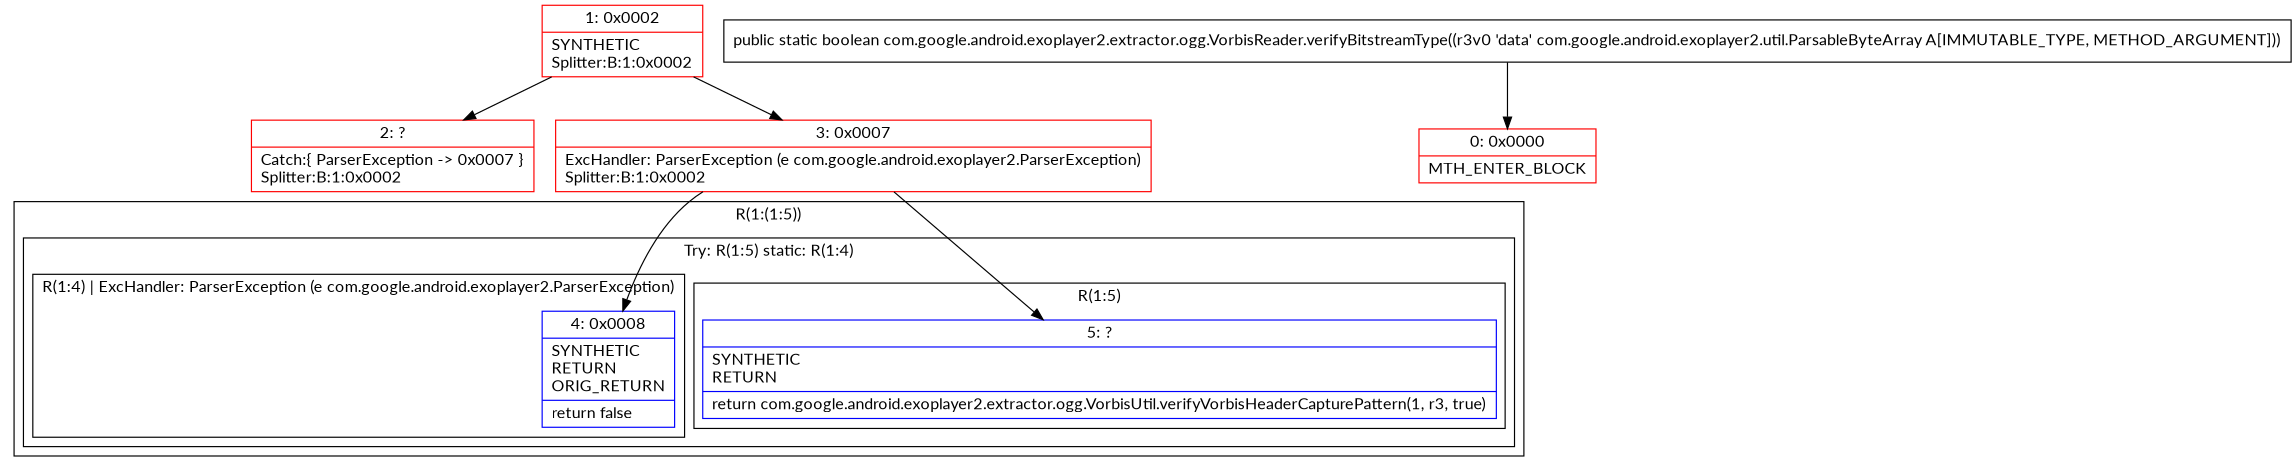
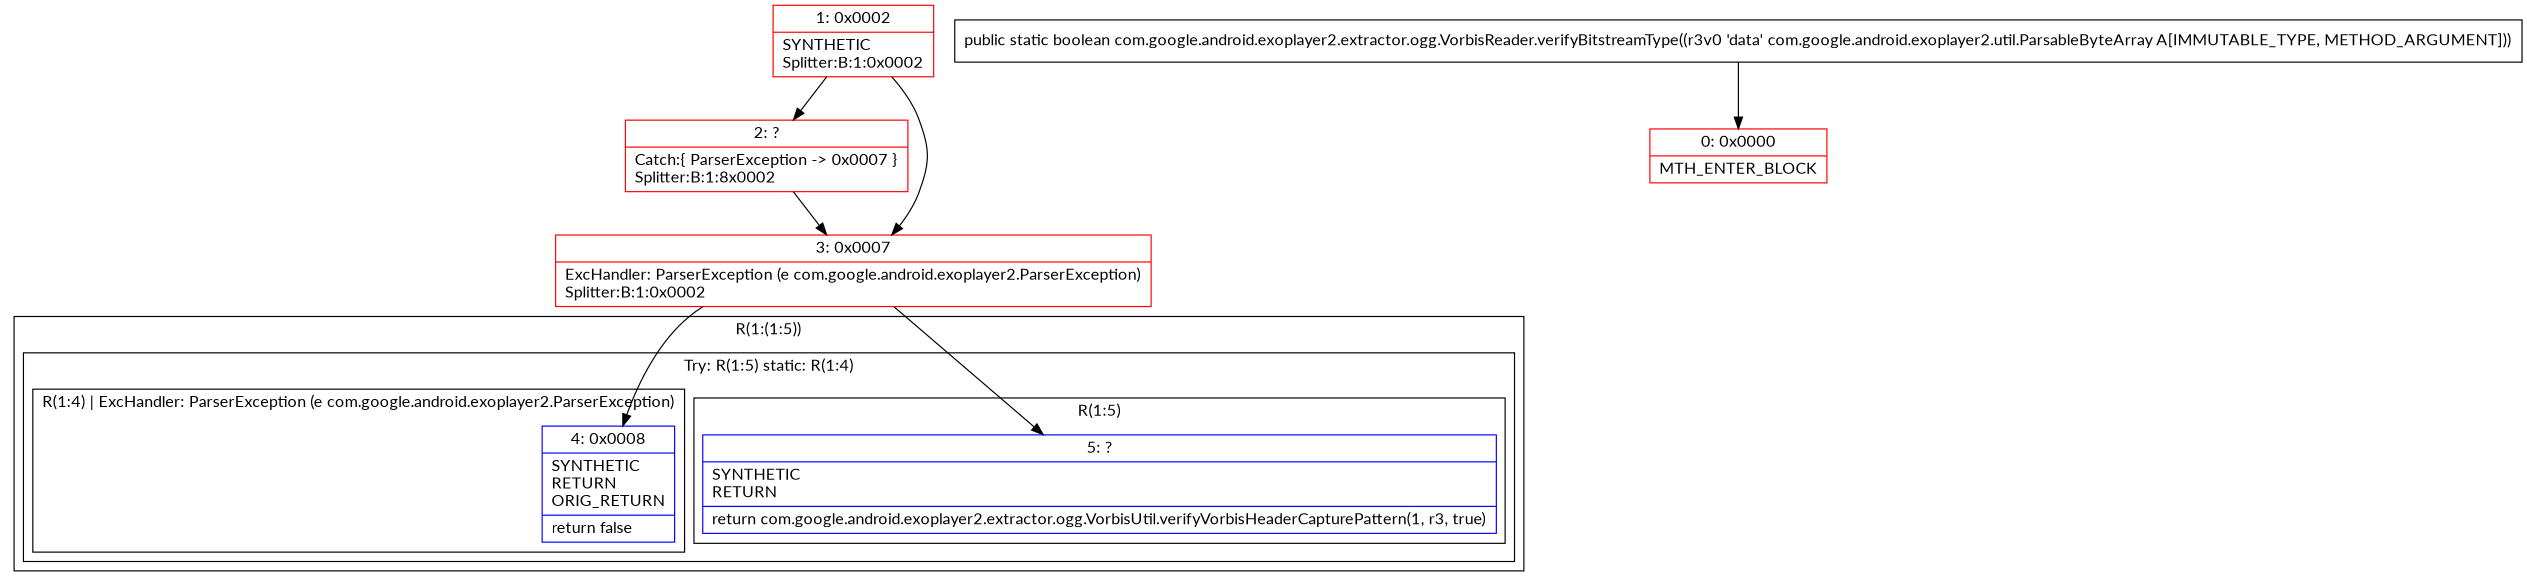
(332, 178) -> (706, 178)
none -> (806, 209)
